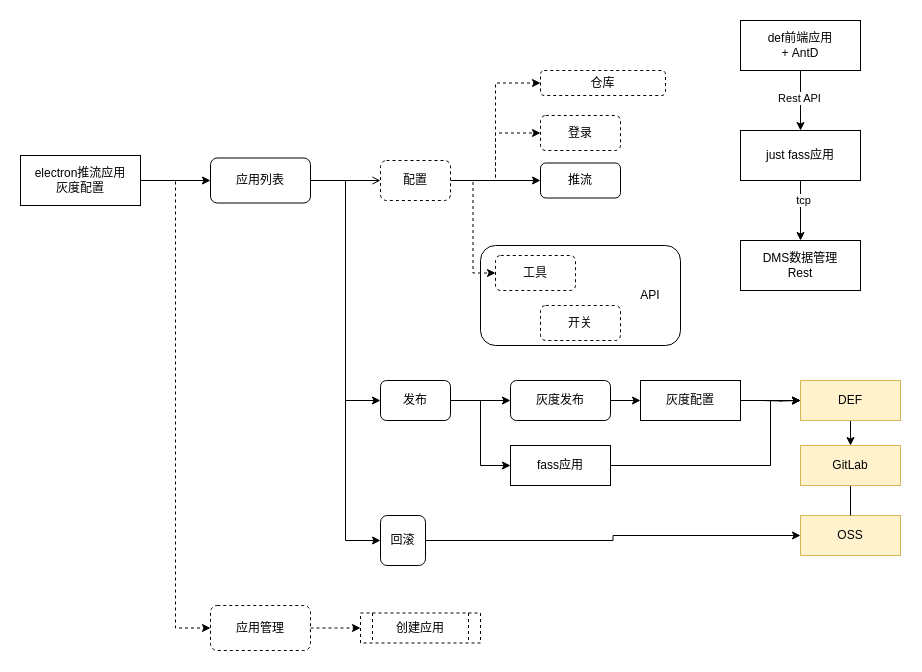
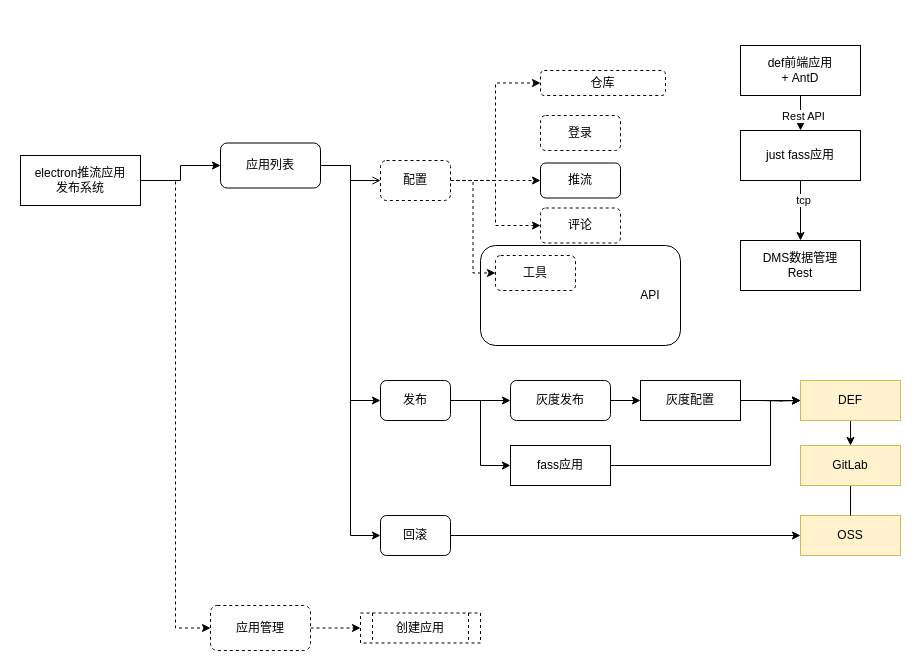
(801, 46) -> (801, 71)
(515, 133) -> none
(81, 181) -> (81, 181)
(261, 181) -> (271, 166)
(515, 181) -> (515, 181)
none -> (496, 223)
none -> (581, 226)
(581, 323) -> none
(403, 541) -> (416, 536)
